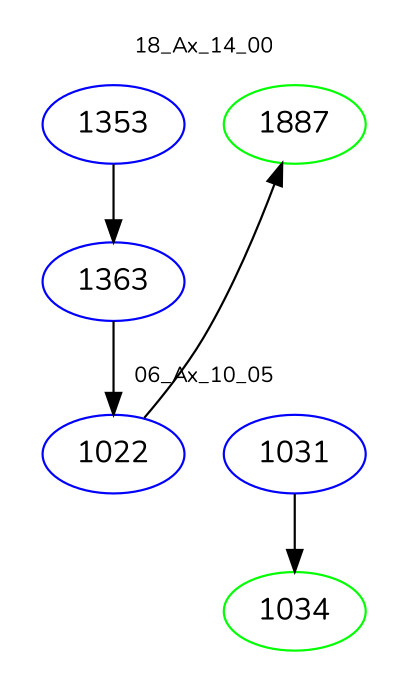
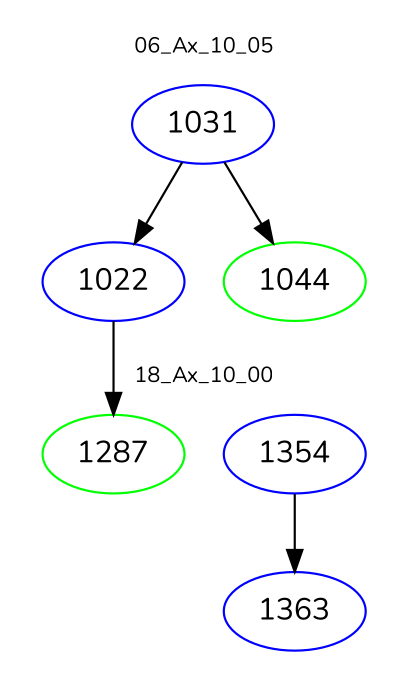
(204, 47) -> (204, 377)
(114, 124) -> (295, 454)
(295, 124) -> (114, 454)
(114, 369) -> (164, 193)
(295, 611) -> (295, 282)
